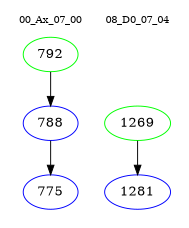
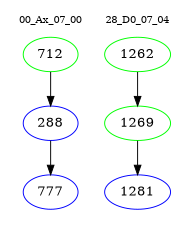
(138, 21) -> (138, 21)
(51, 54) -> (51, 54)
none -> (138, 54)
(51, 123) -> (51, 123)
(51, 192) -> (51, 192)
